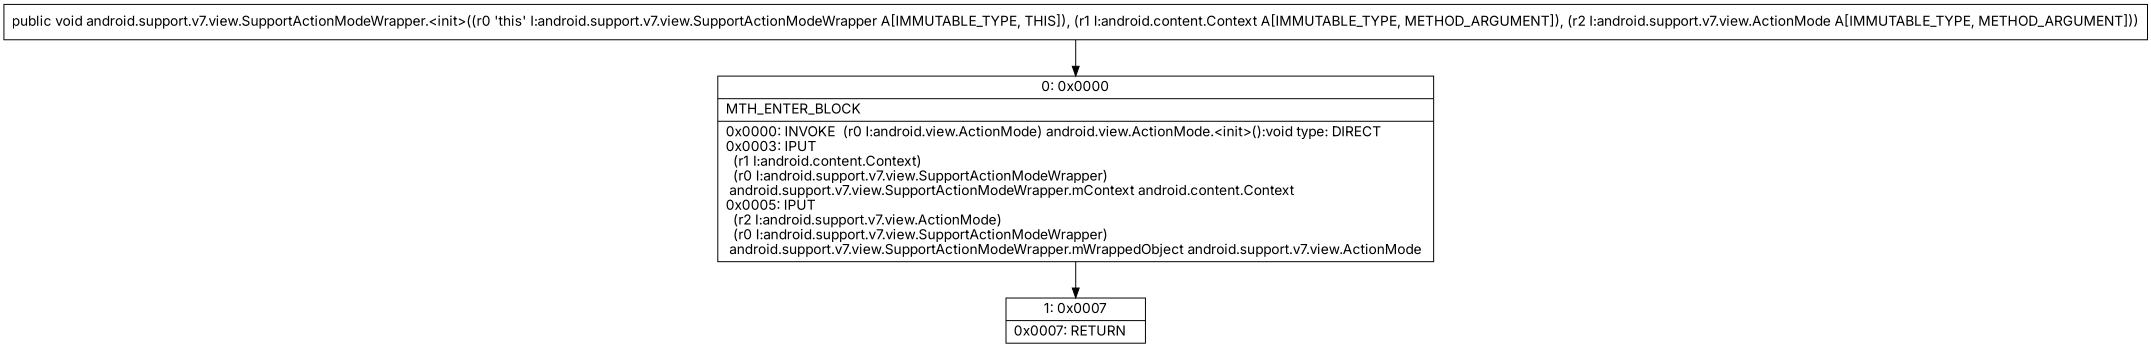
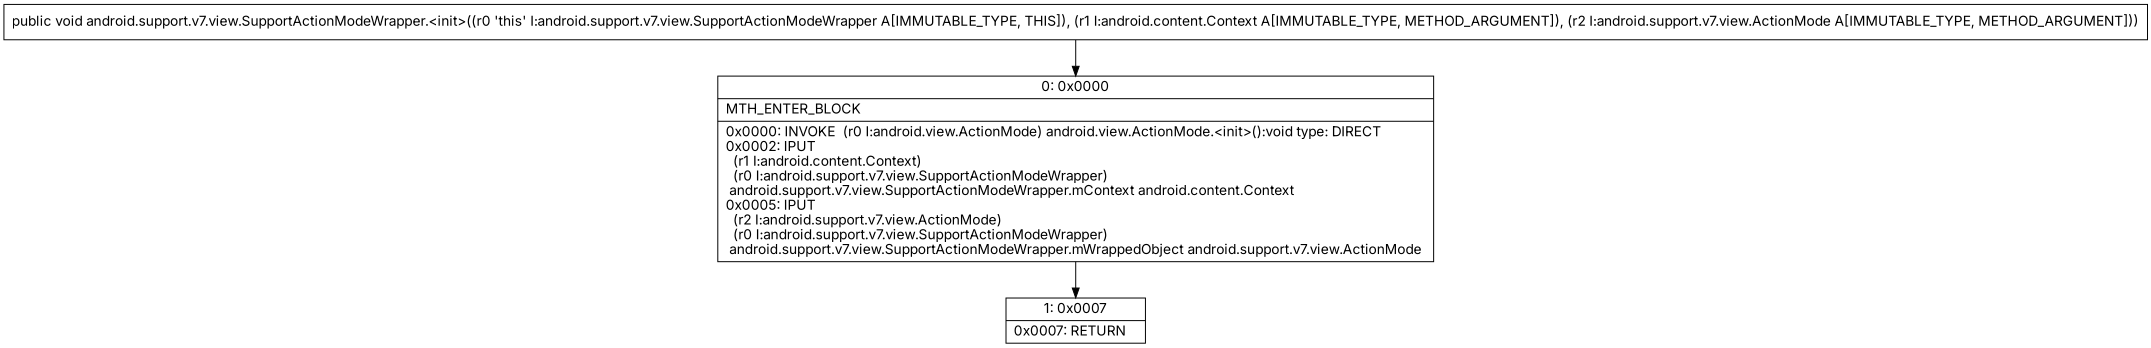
(775, 147) -> (775, 147)
